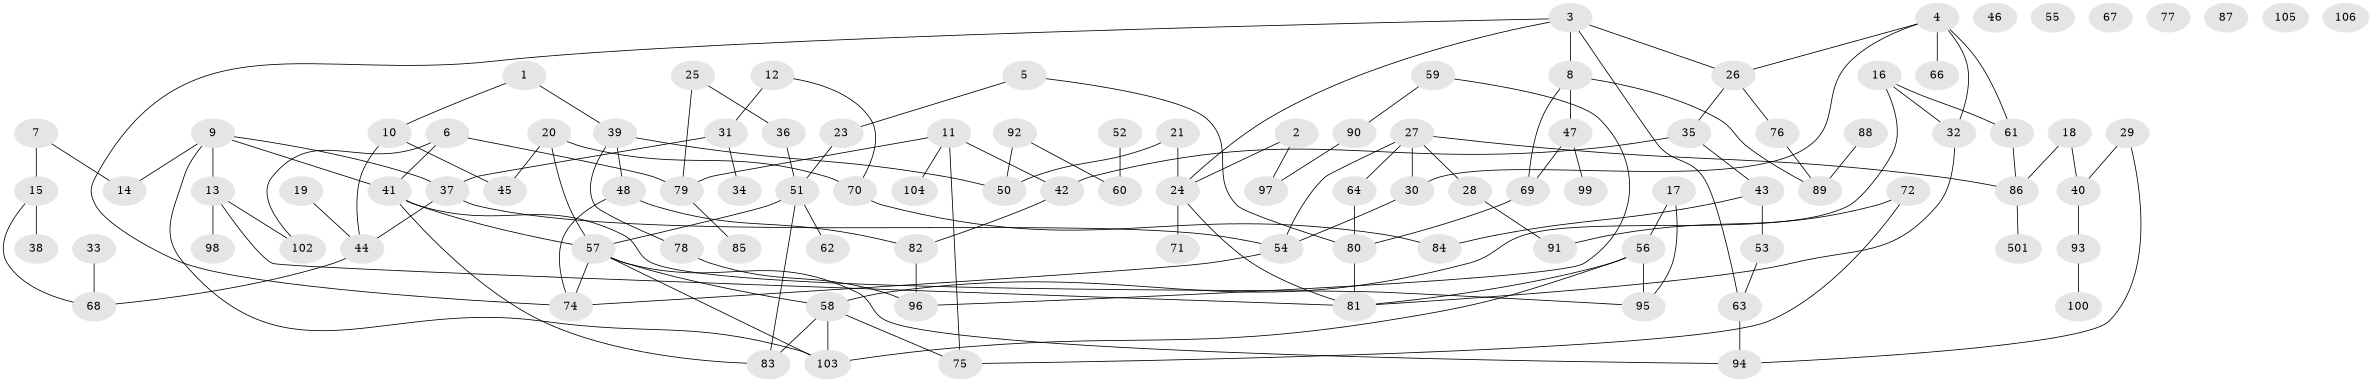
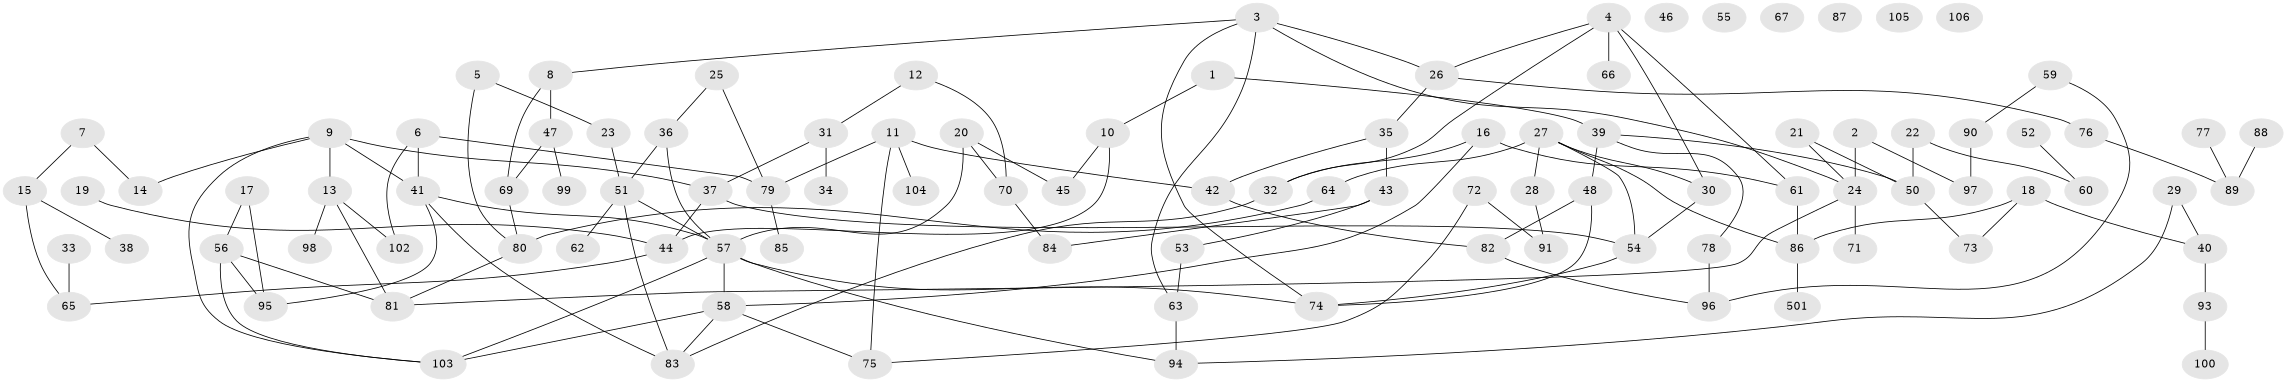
(1712, 115) -> (2218, 162)
(1015, 133) -> (1913, 133)
none -> (678, 198)
none -> (1971, 249)
(1695, 278) -> (965, 250)
(94, 307) -> (69, 307)
